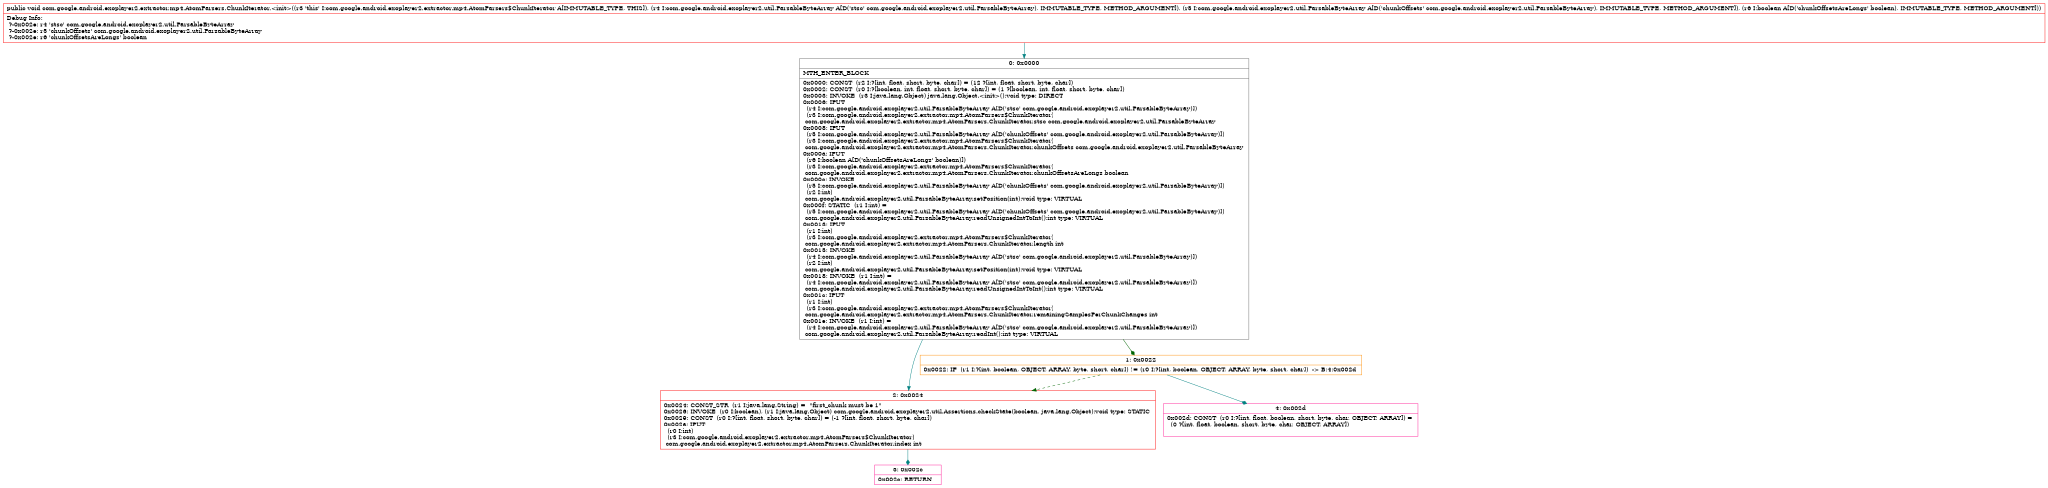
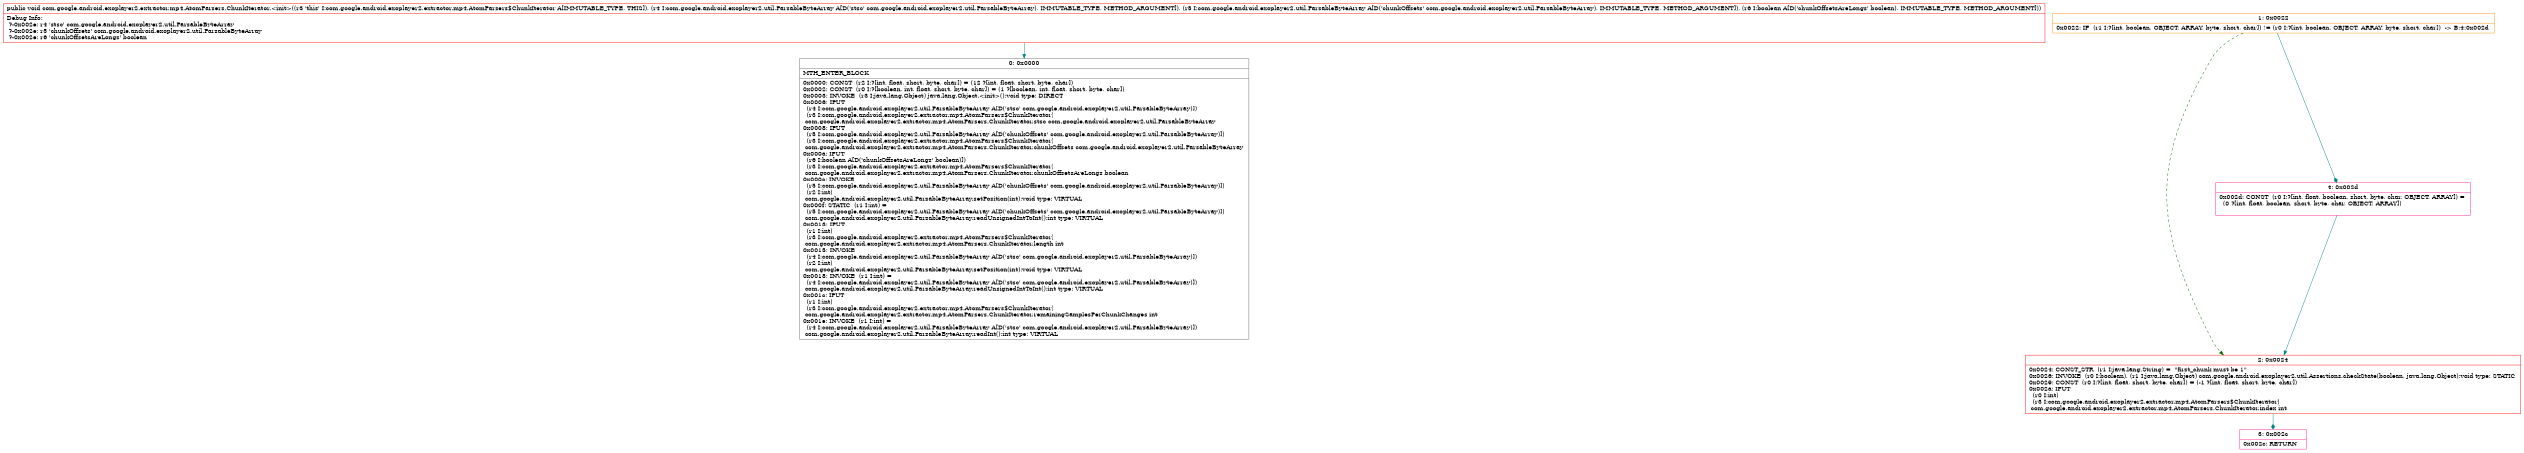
(1127, 345) -> none
(914, 362) -> (2311, 283)
